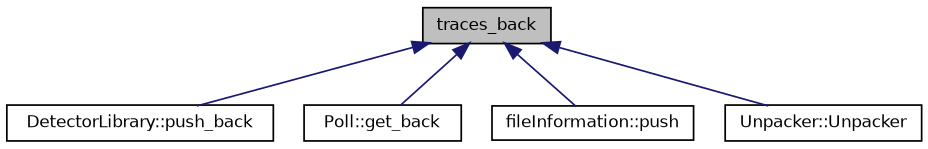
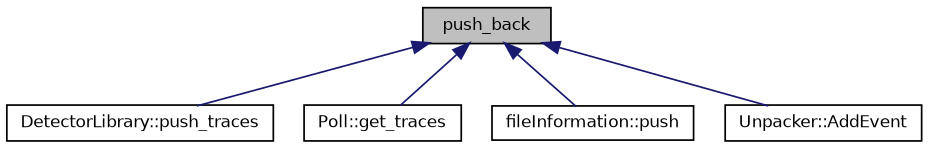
(487, 26) -> (487, 26)
(140, 123) -> (140, 123)
(383, 123) -> (383, 123)
(823, 123) -> (823, 123)
